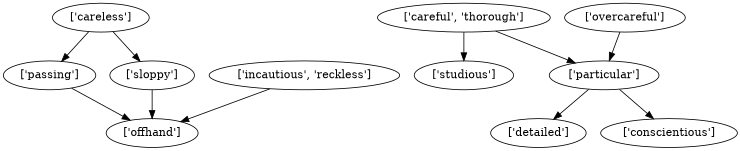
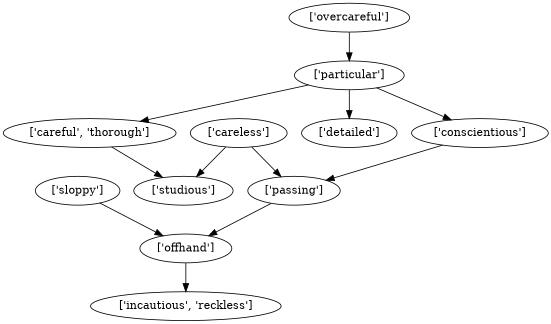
(124, 44) -> (214, 159)
(532, 46) -> (228, 102)
(229, 104) -> (186, 273)
none -> (388, 162)
